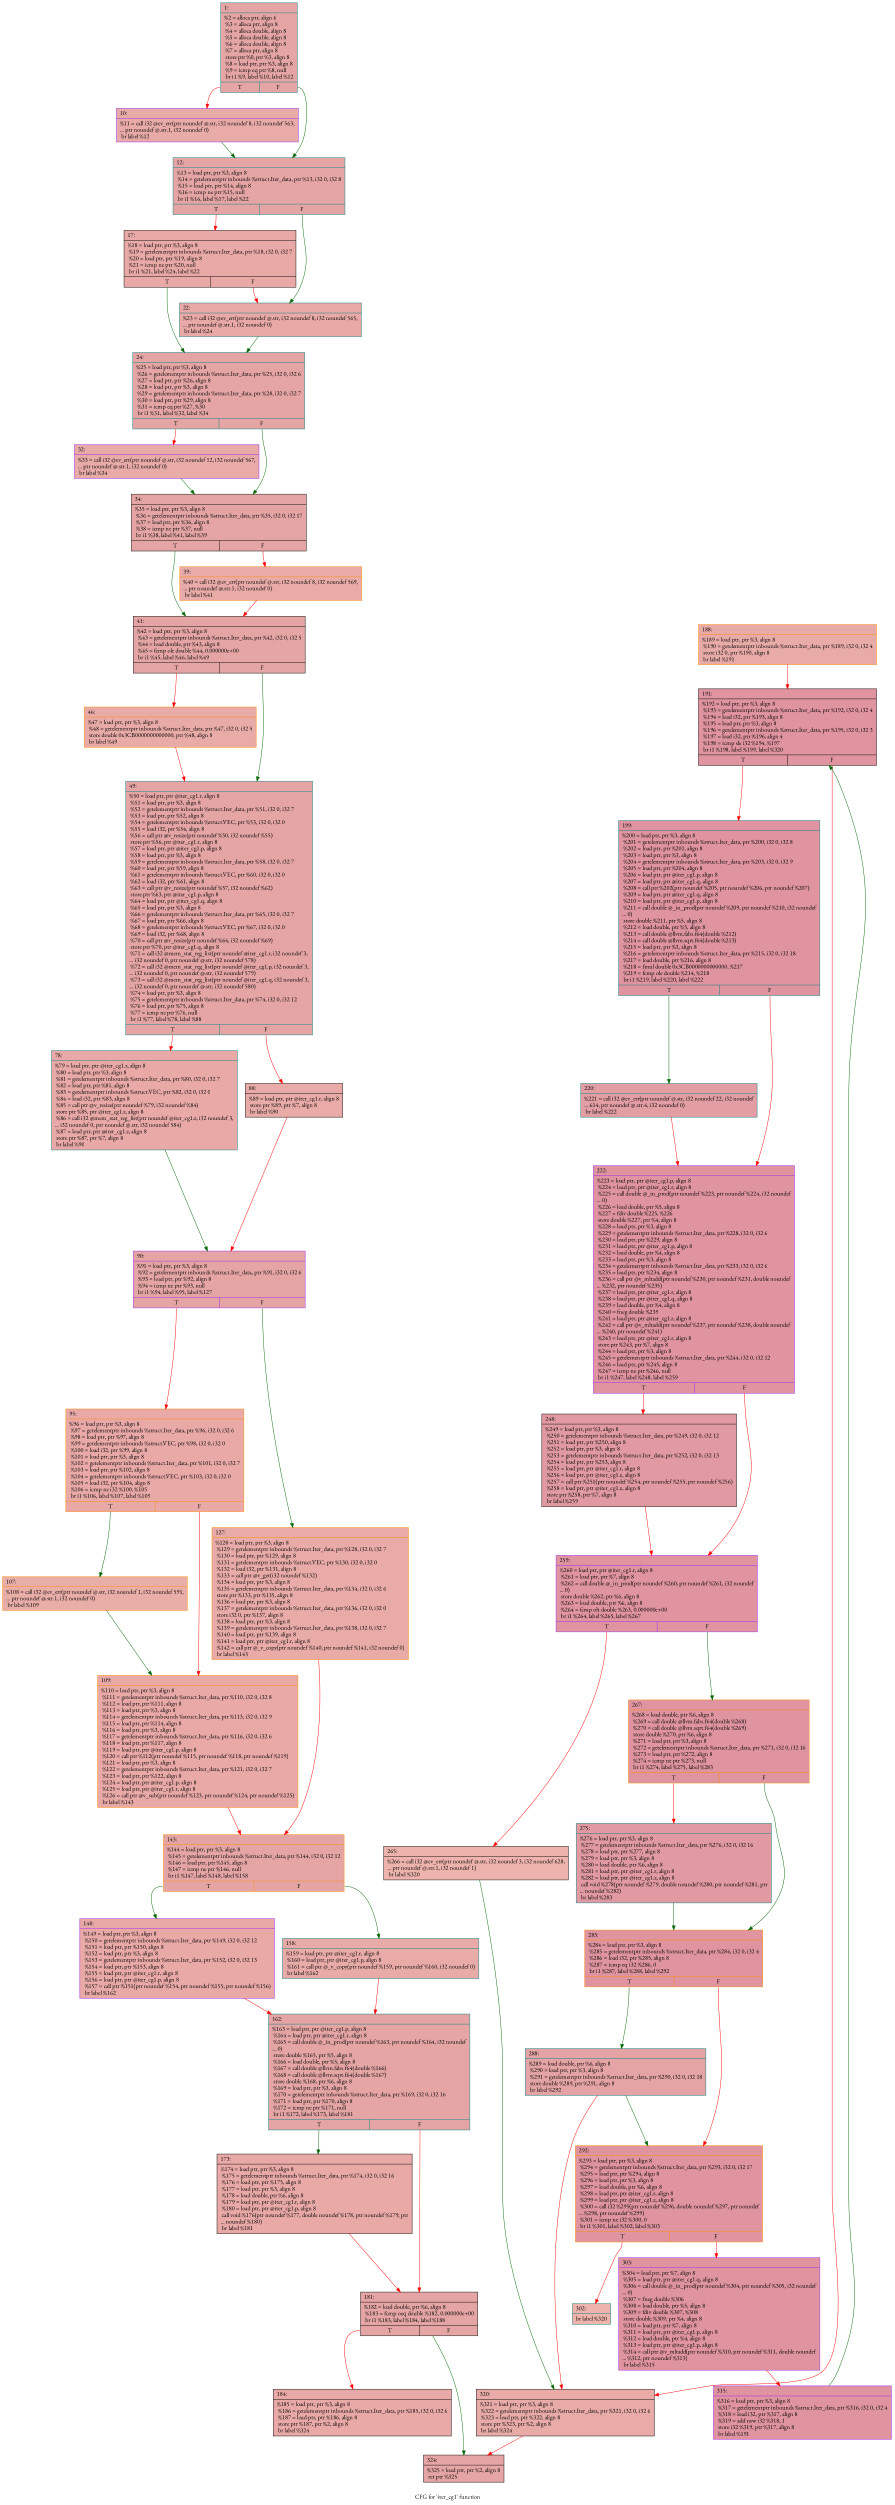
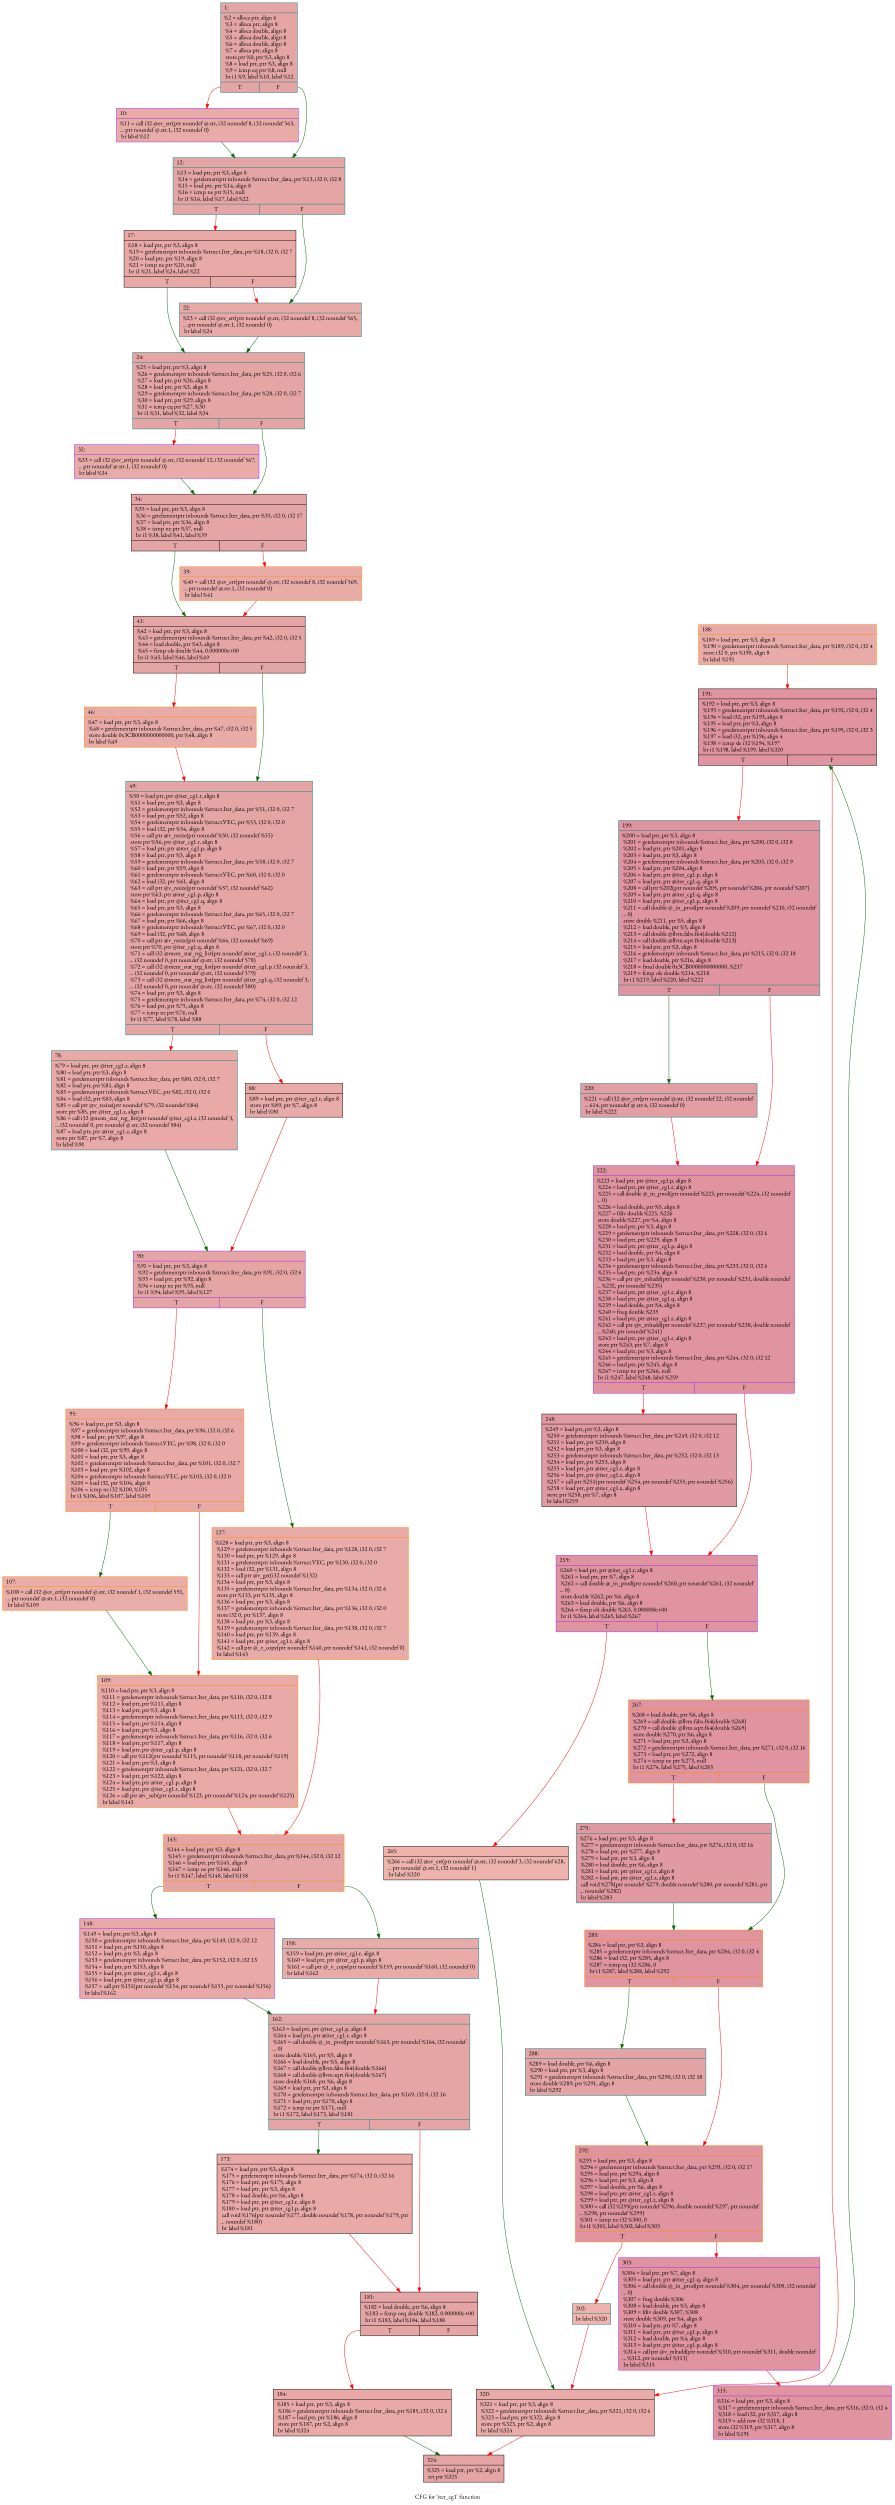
(256, 2005) -> (256, 2005)
(557, 2236) -> (581, 2355)
(457, 2391) -> (420, 2444)
